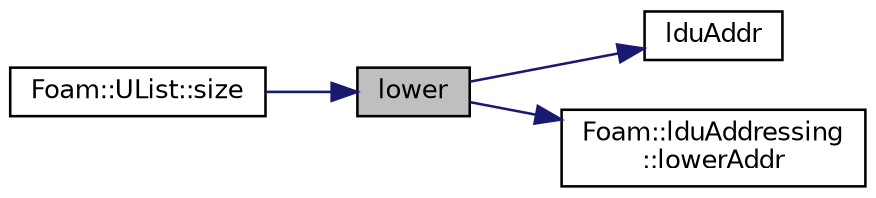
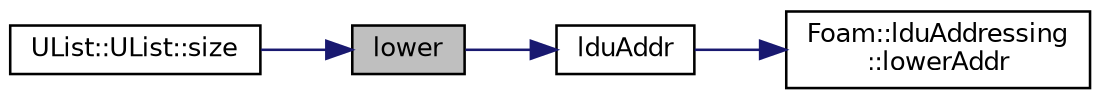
(138, 92) -> (135, 50)
(503, 108) -> (727, 50)
